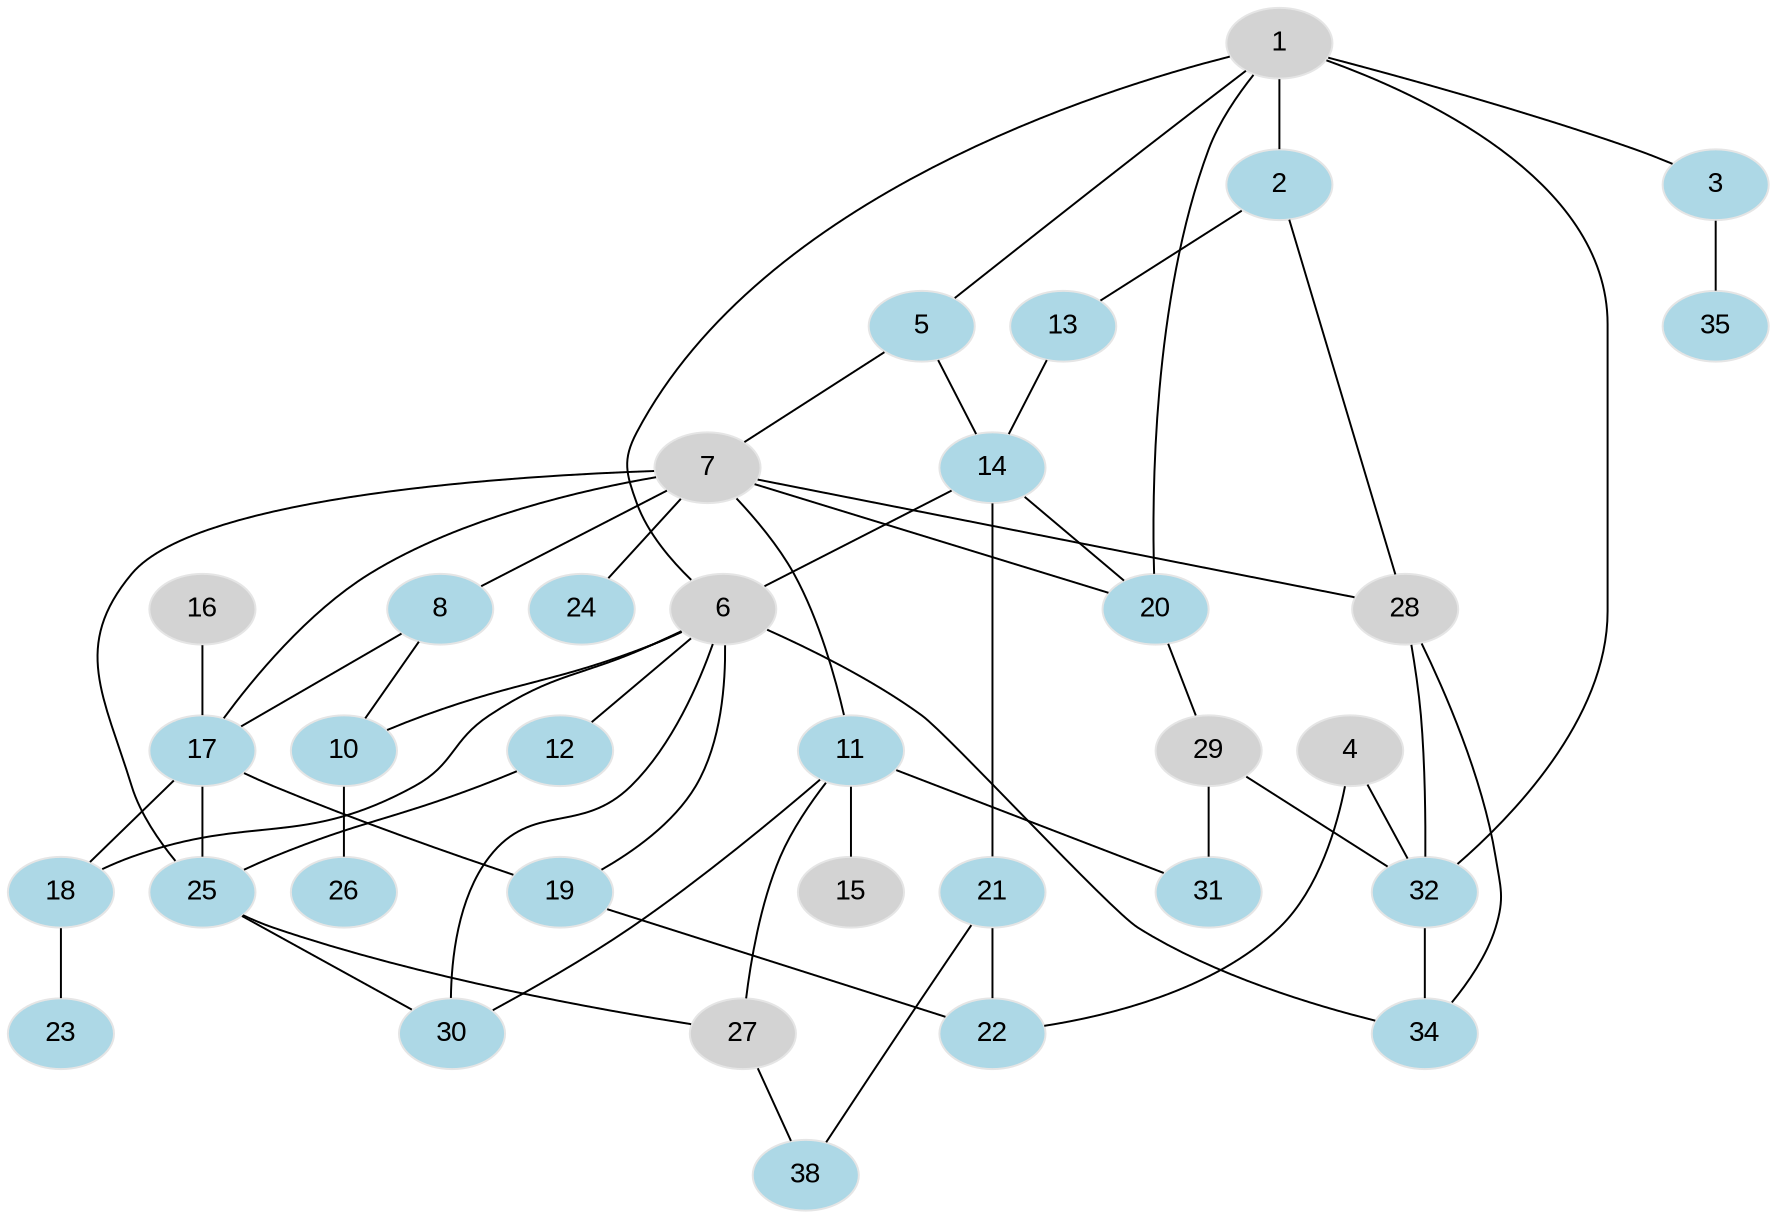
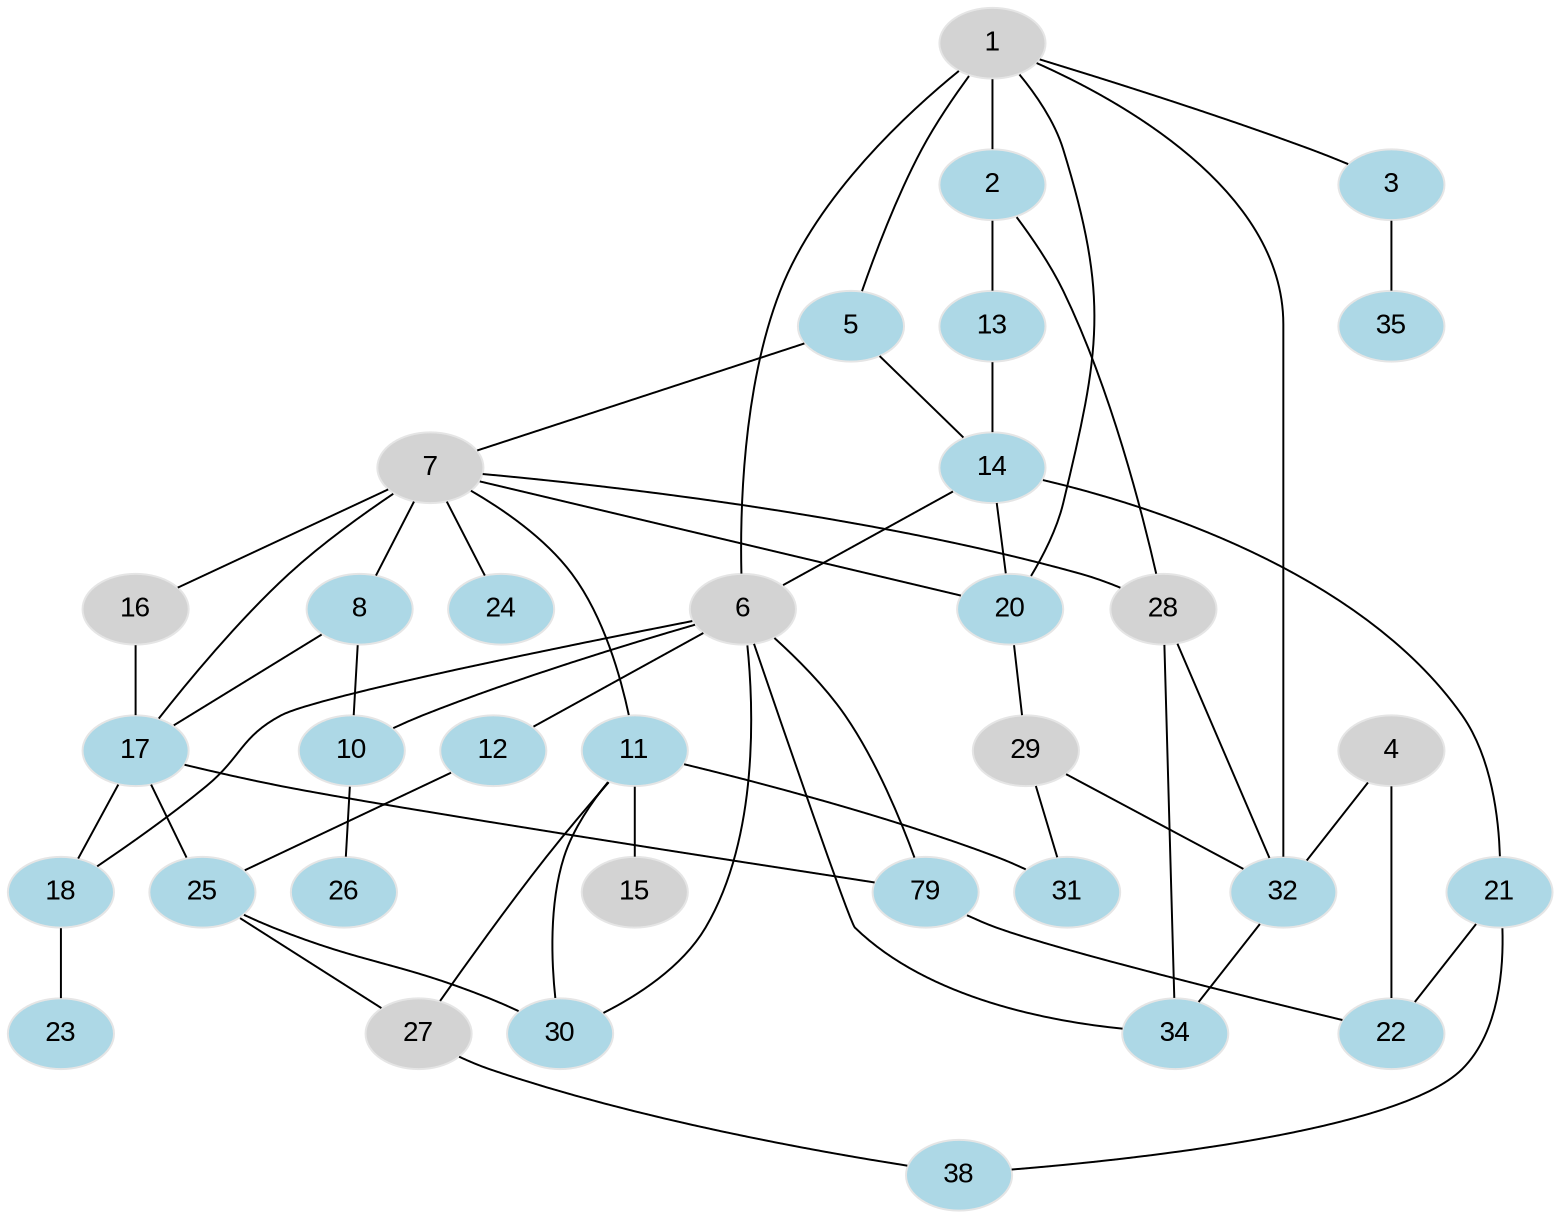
(232, 523) -> (283, 539)
(560, 892) -> (926, 892)
